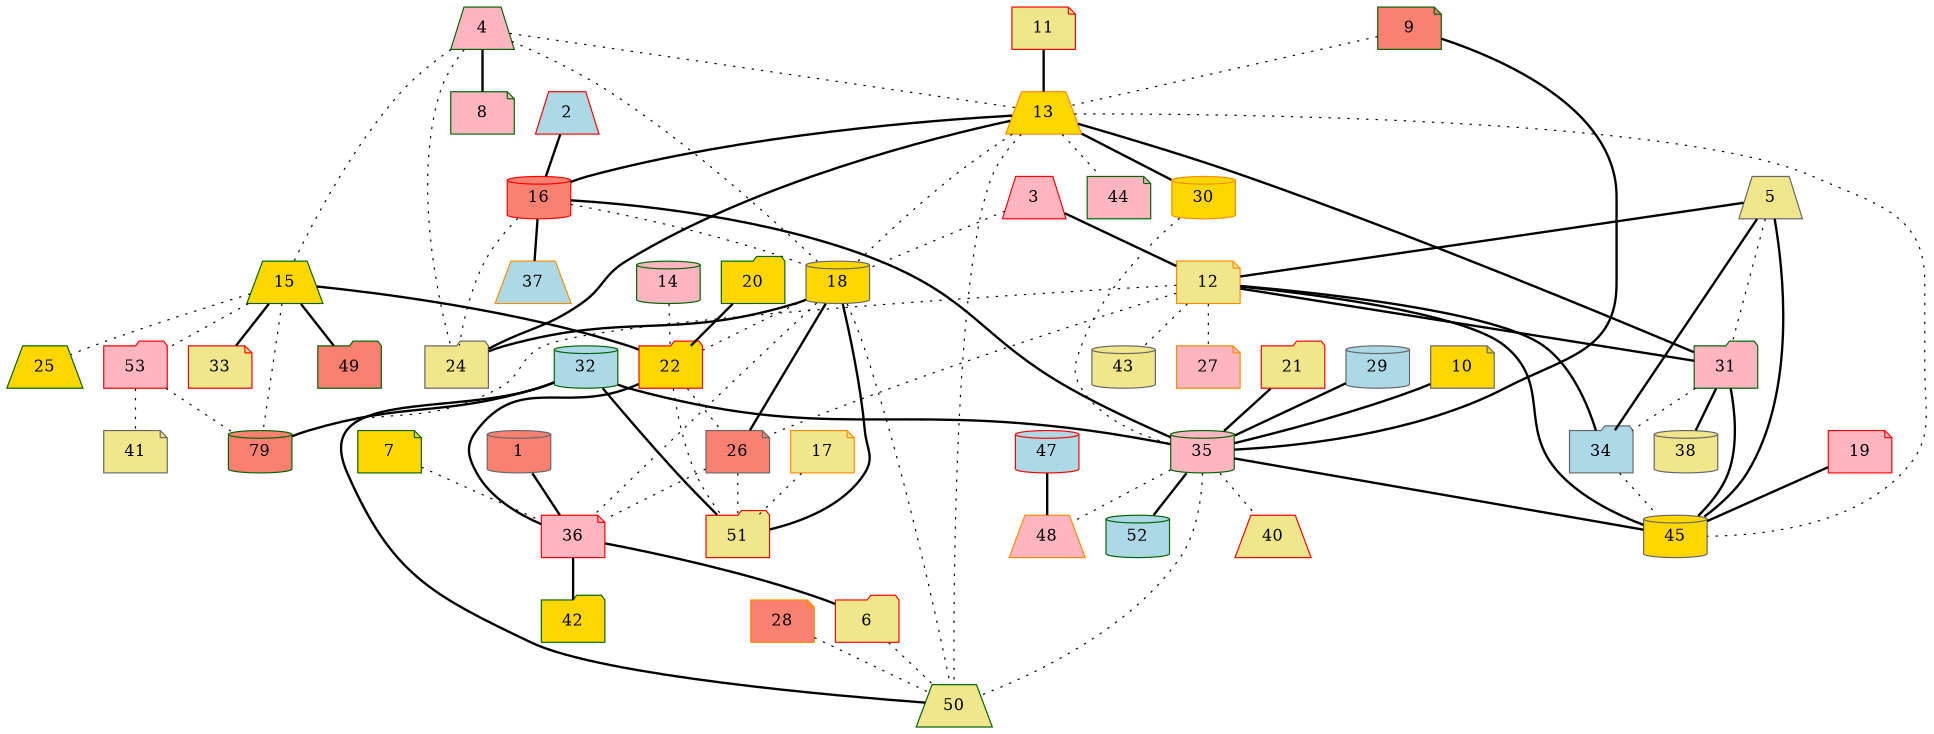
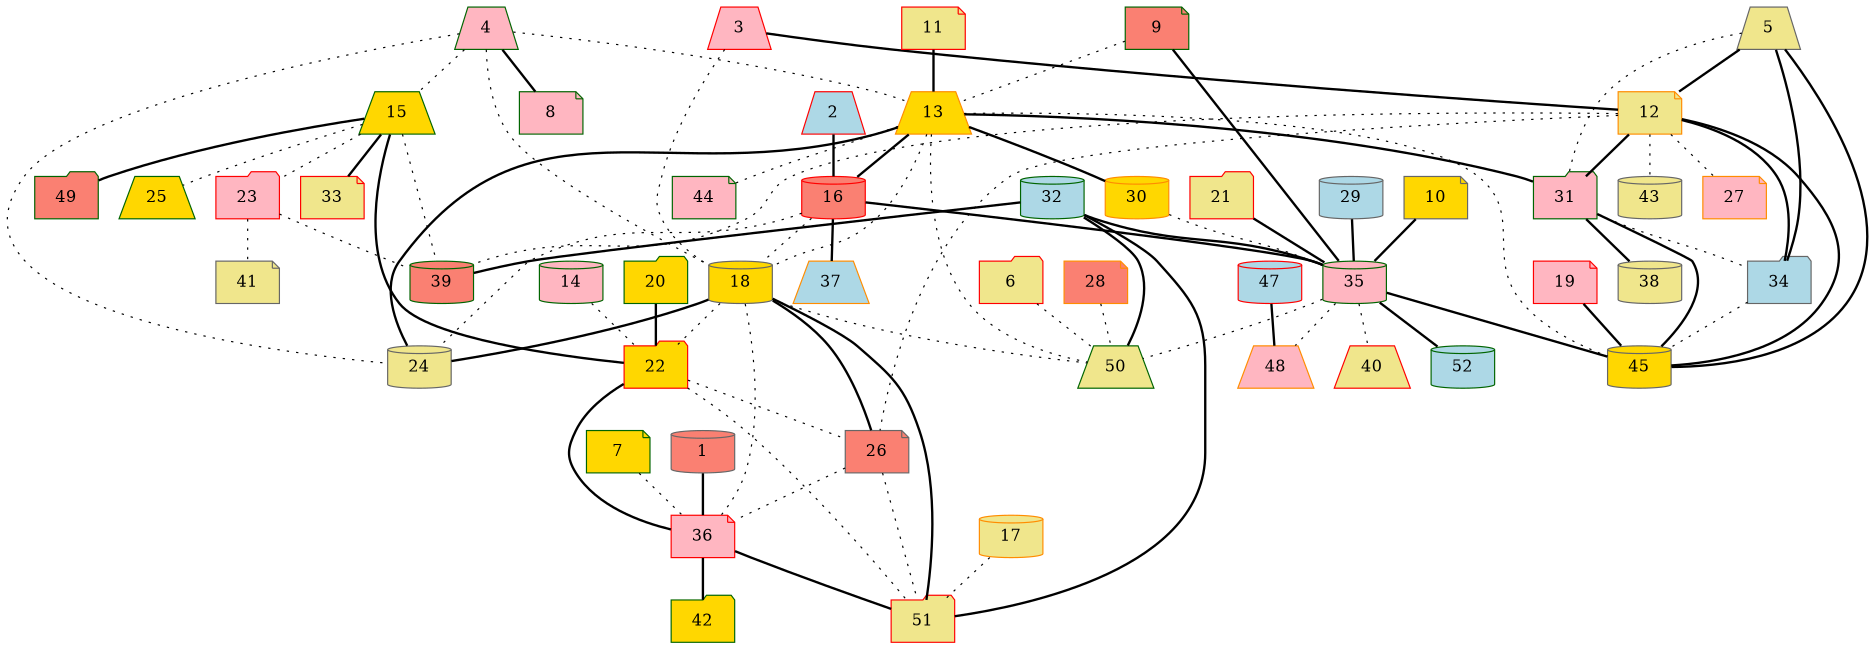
(135, 367) -> (248, 198)
(457, 367) -> (419, 367)
(260, 452) -> (442, 282)
(822, 452) -> (1011, 536)
(721, 569) -> (813, 581)
